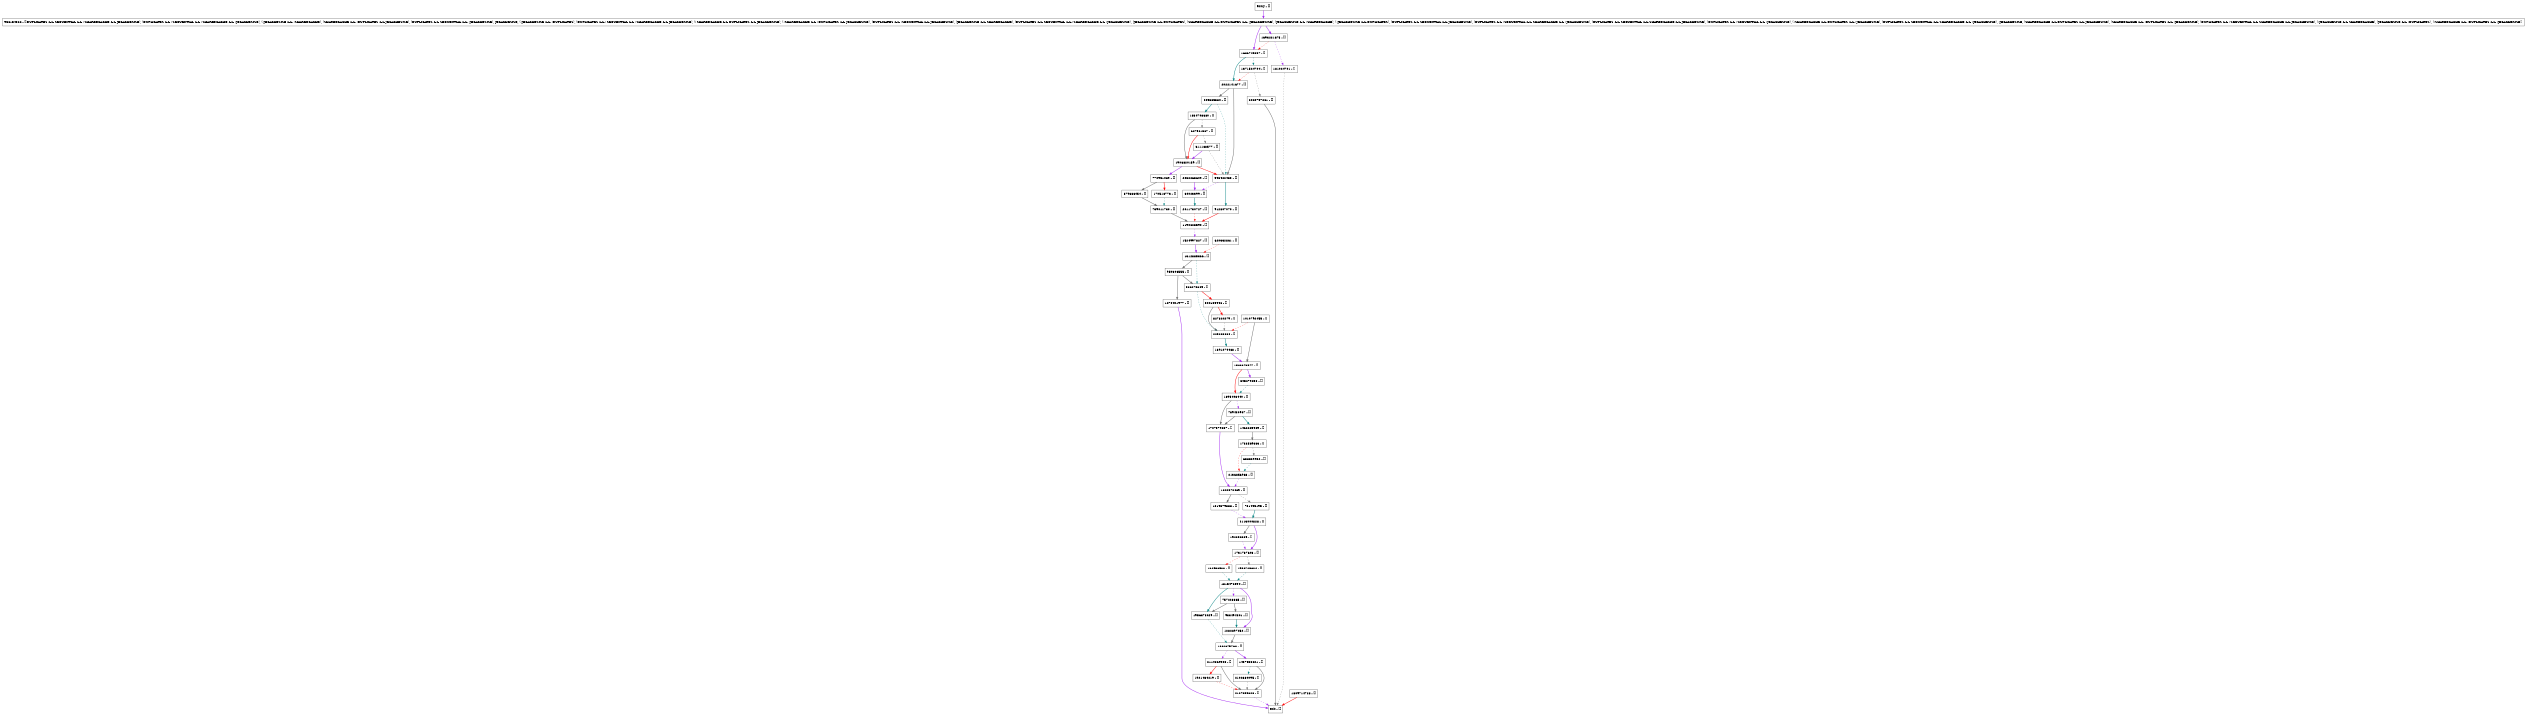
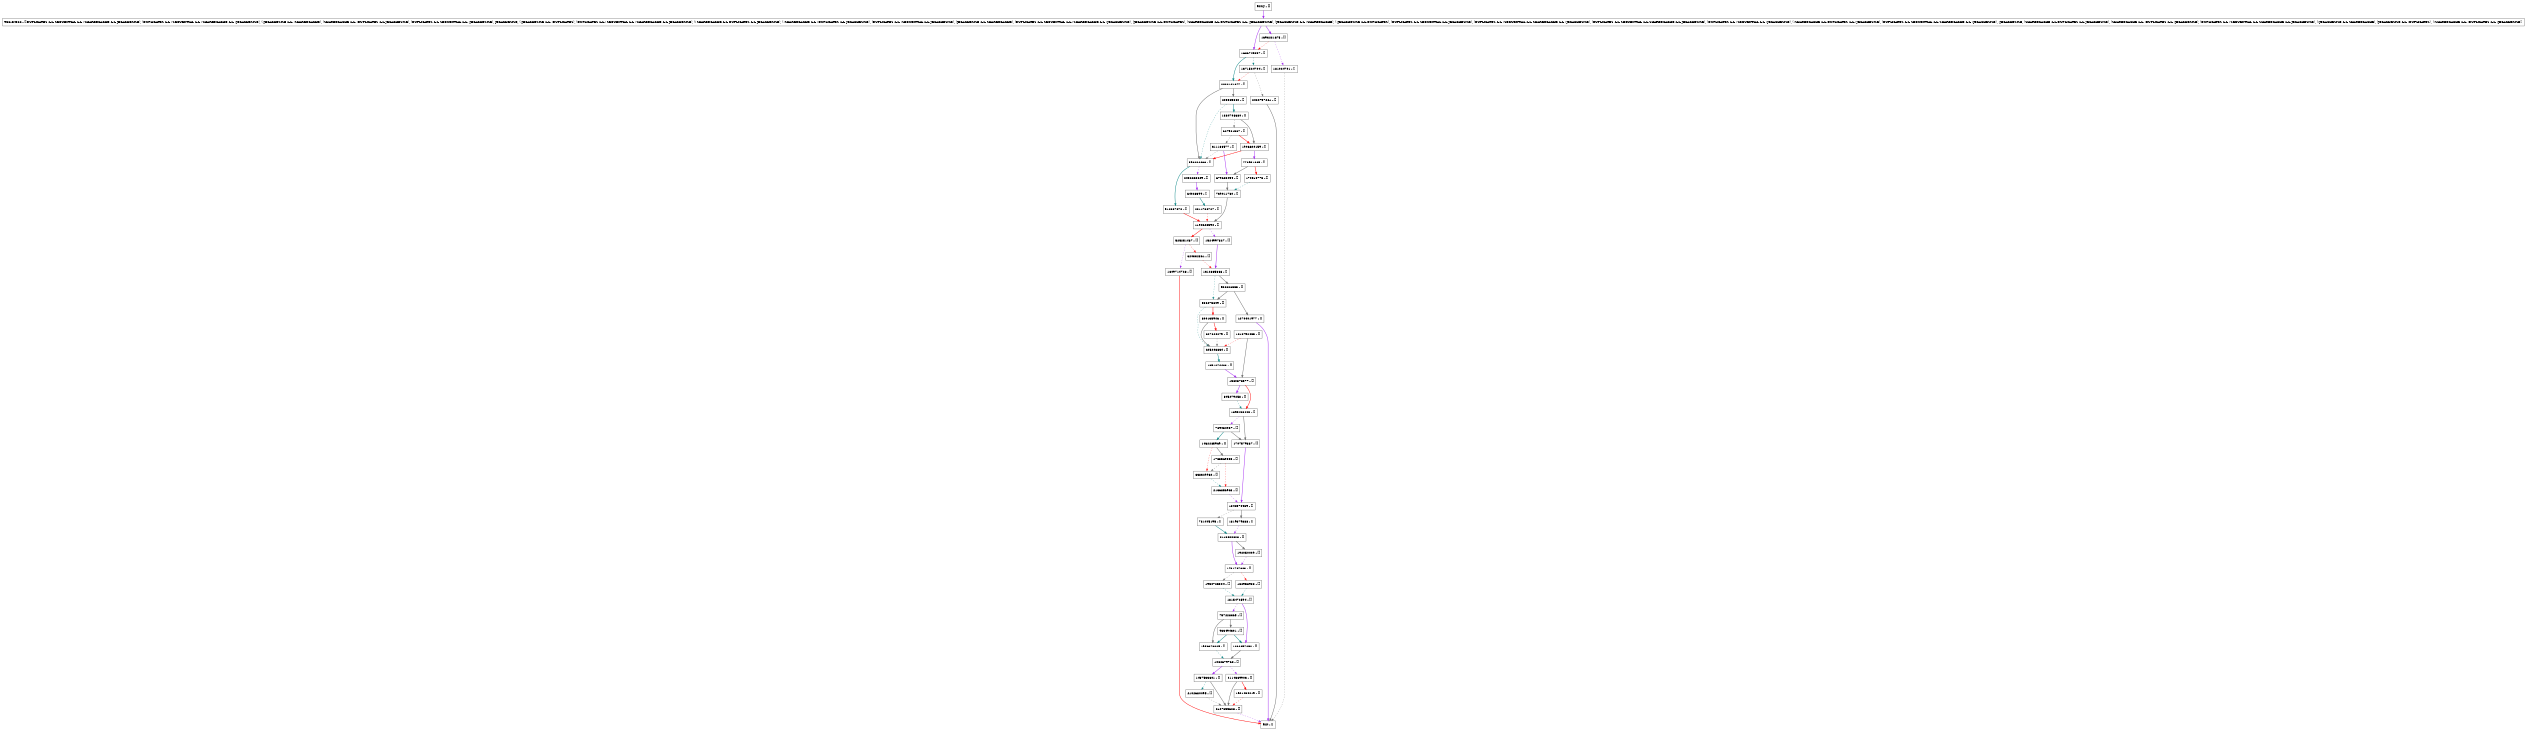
(1198, 154) -> (1225, 162)
(1211, 186) -> (1198, 169)
none -> (1187, 241)
none -> (1209, 458)
(1217, 598) -> (1223, 638)
